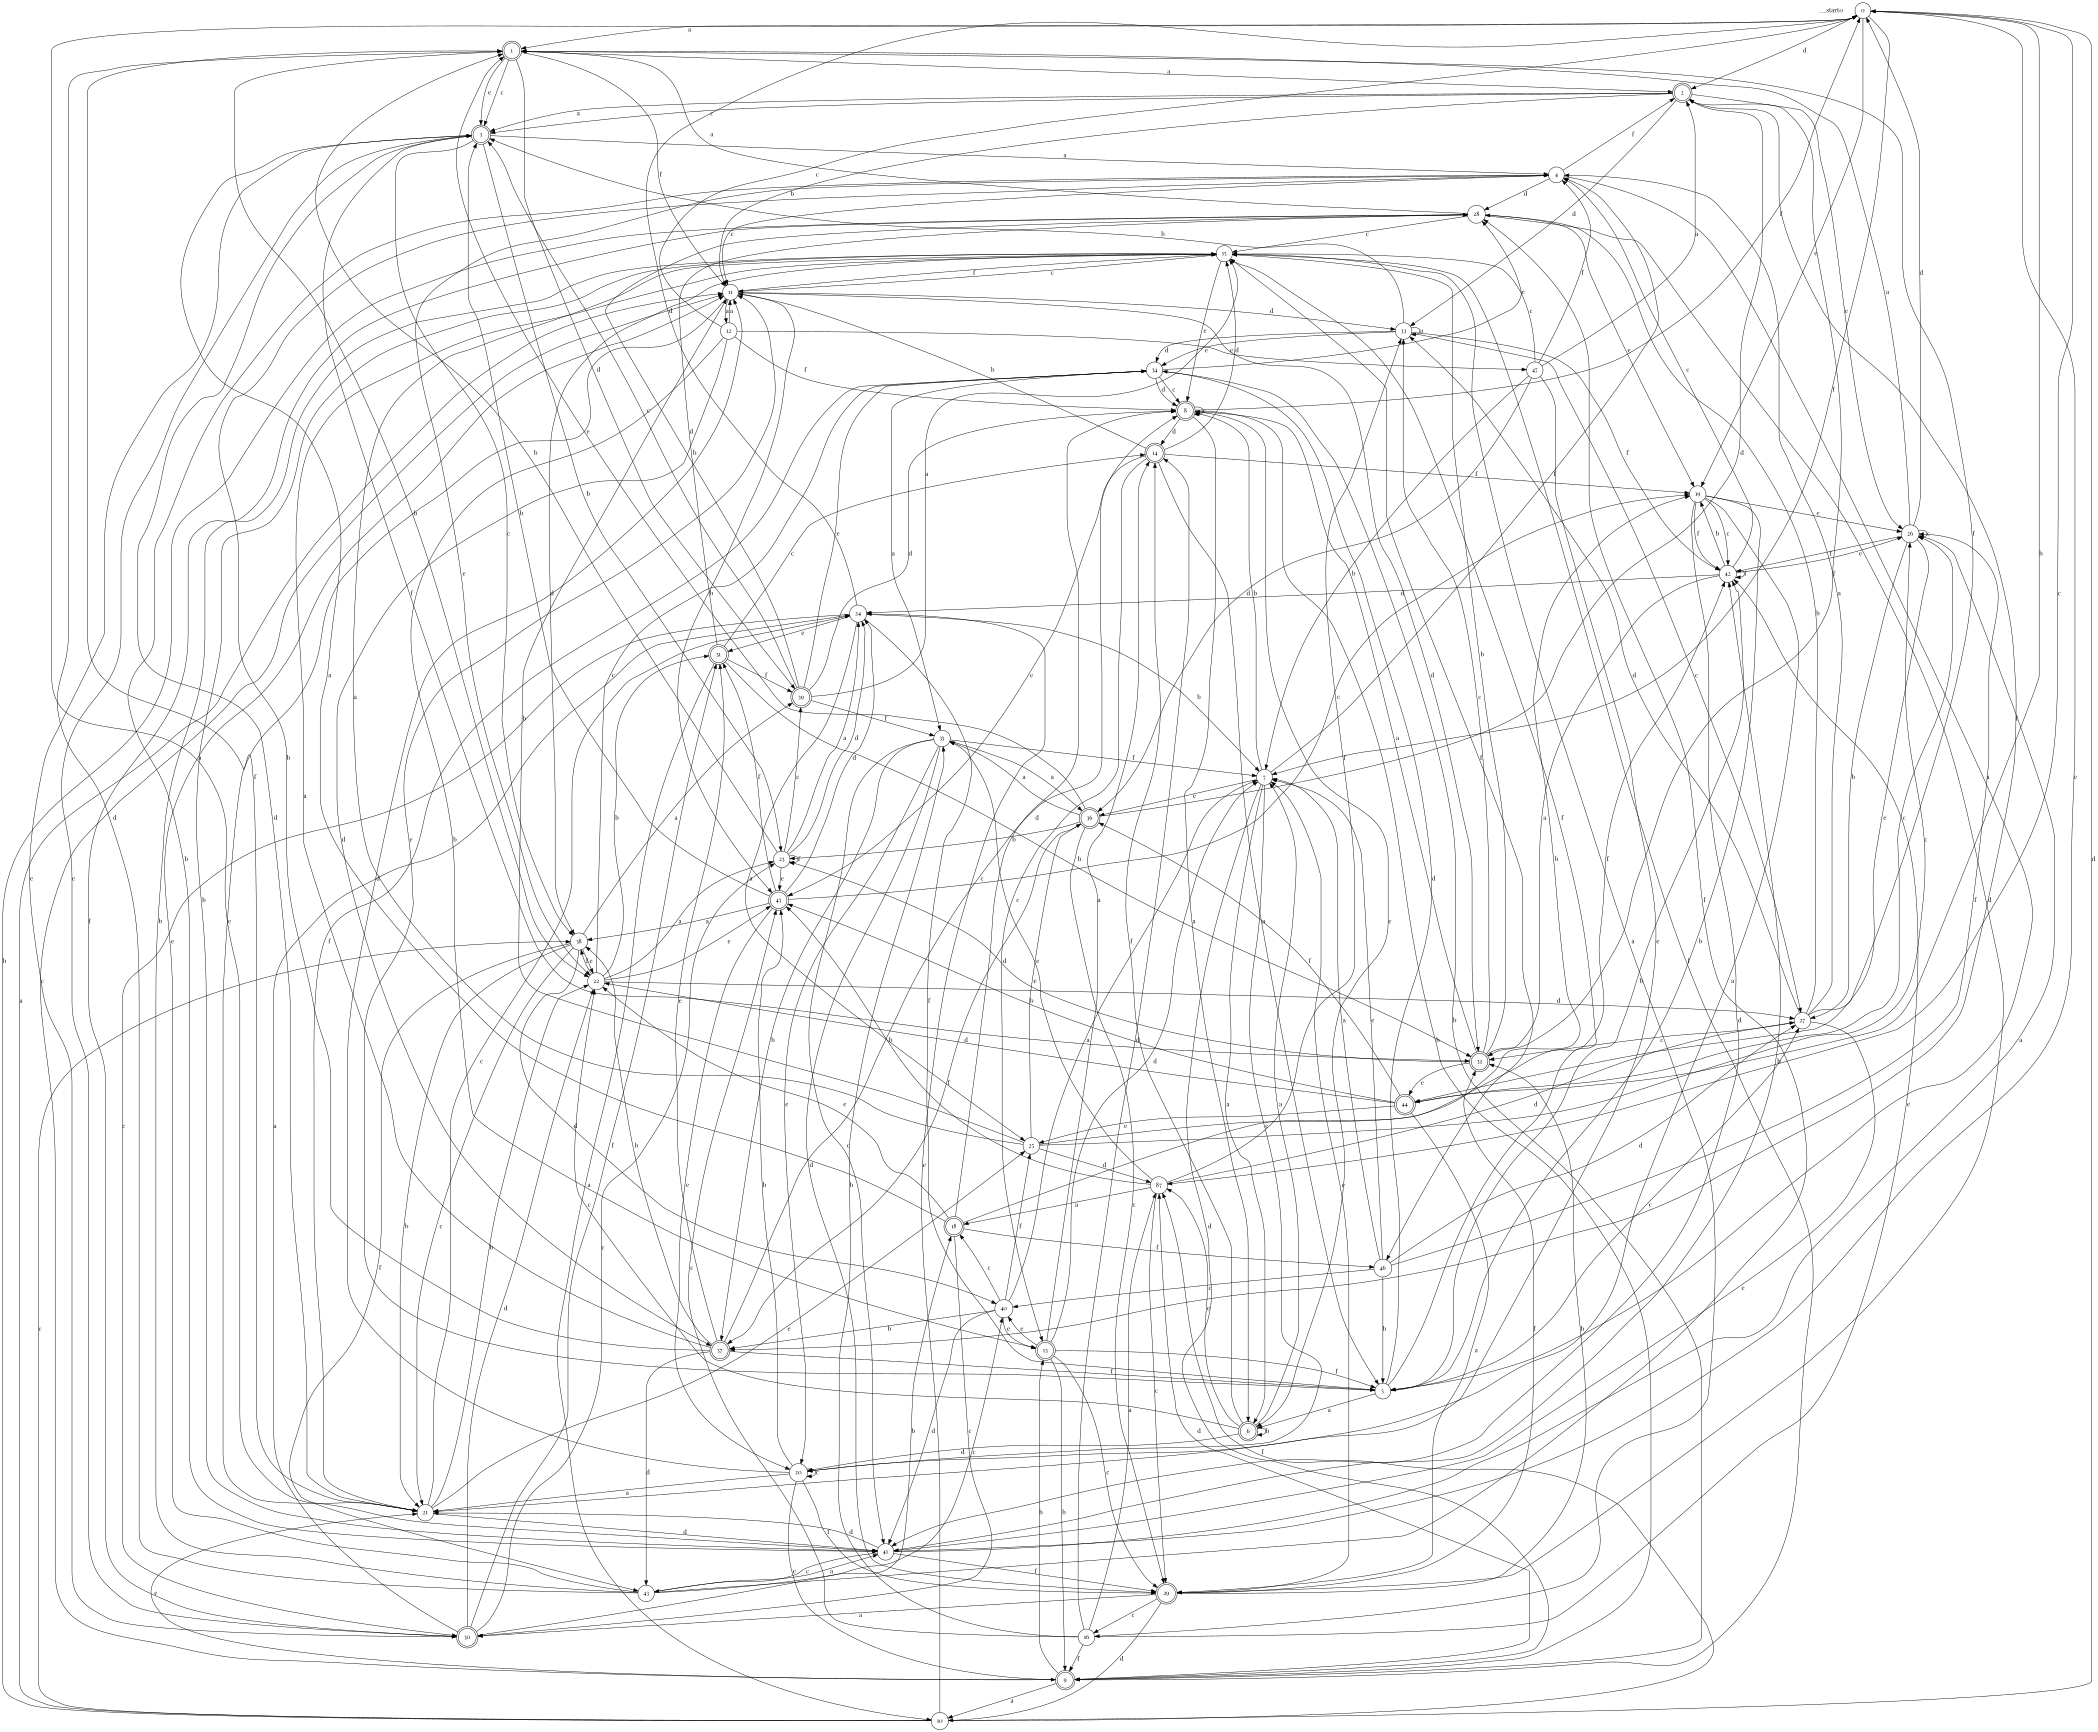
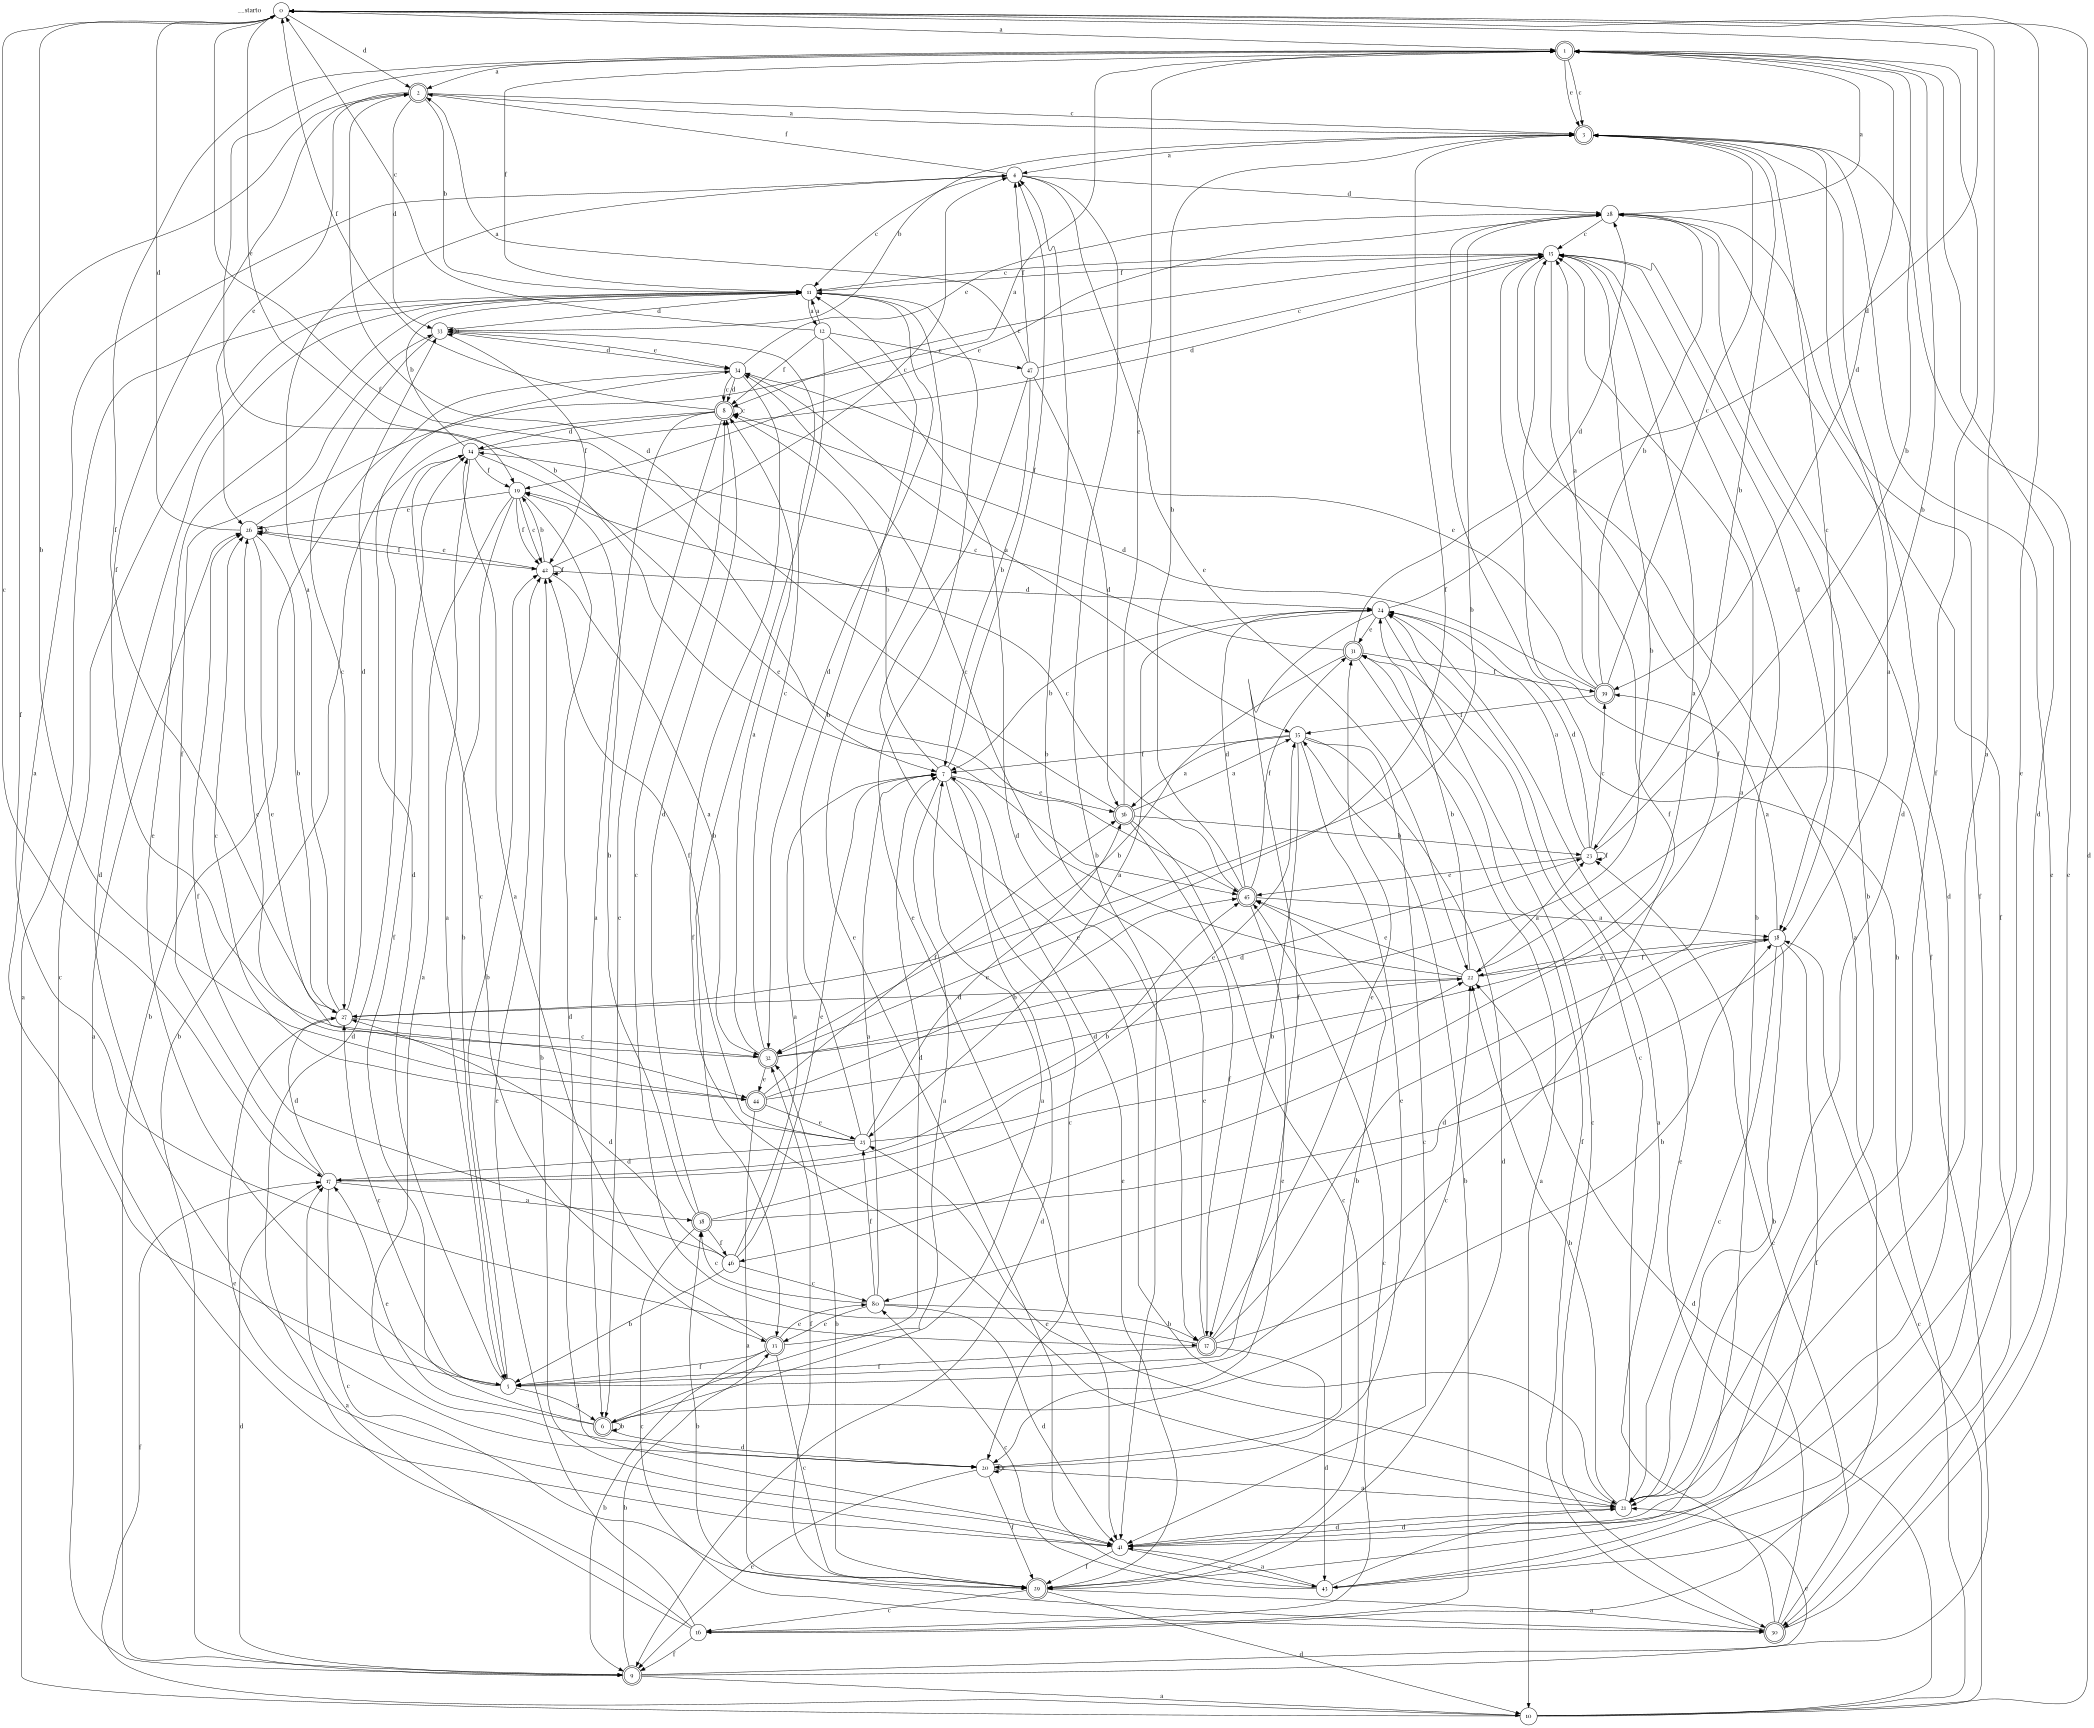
(1155, 453) -> (471, 451)
(714, 582) -> (231, 189)
(1159, 1185) -> (329, 1181)
(1004, 1309) -> (875, 1304)
